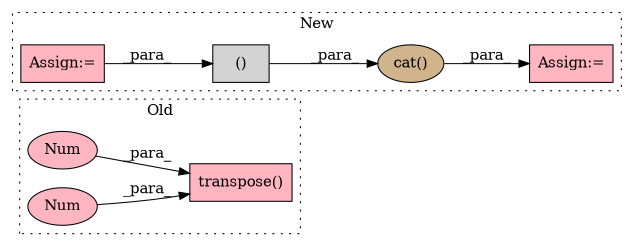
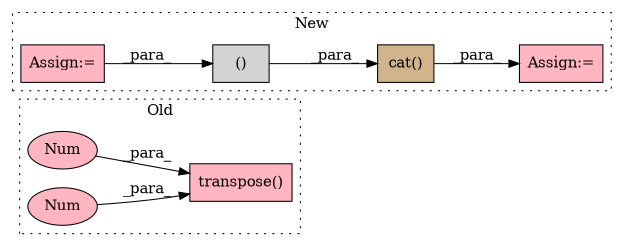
(411, 64) -> (406, 64)
